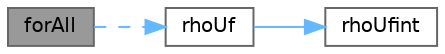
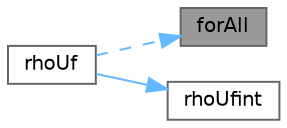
(120, 27) -> (128, 48)
